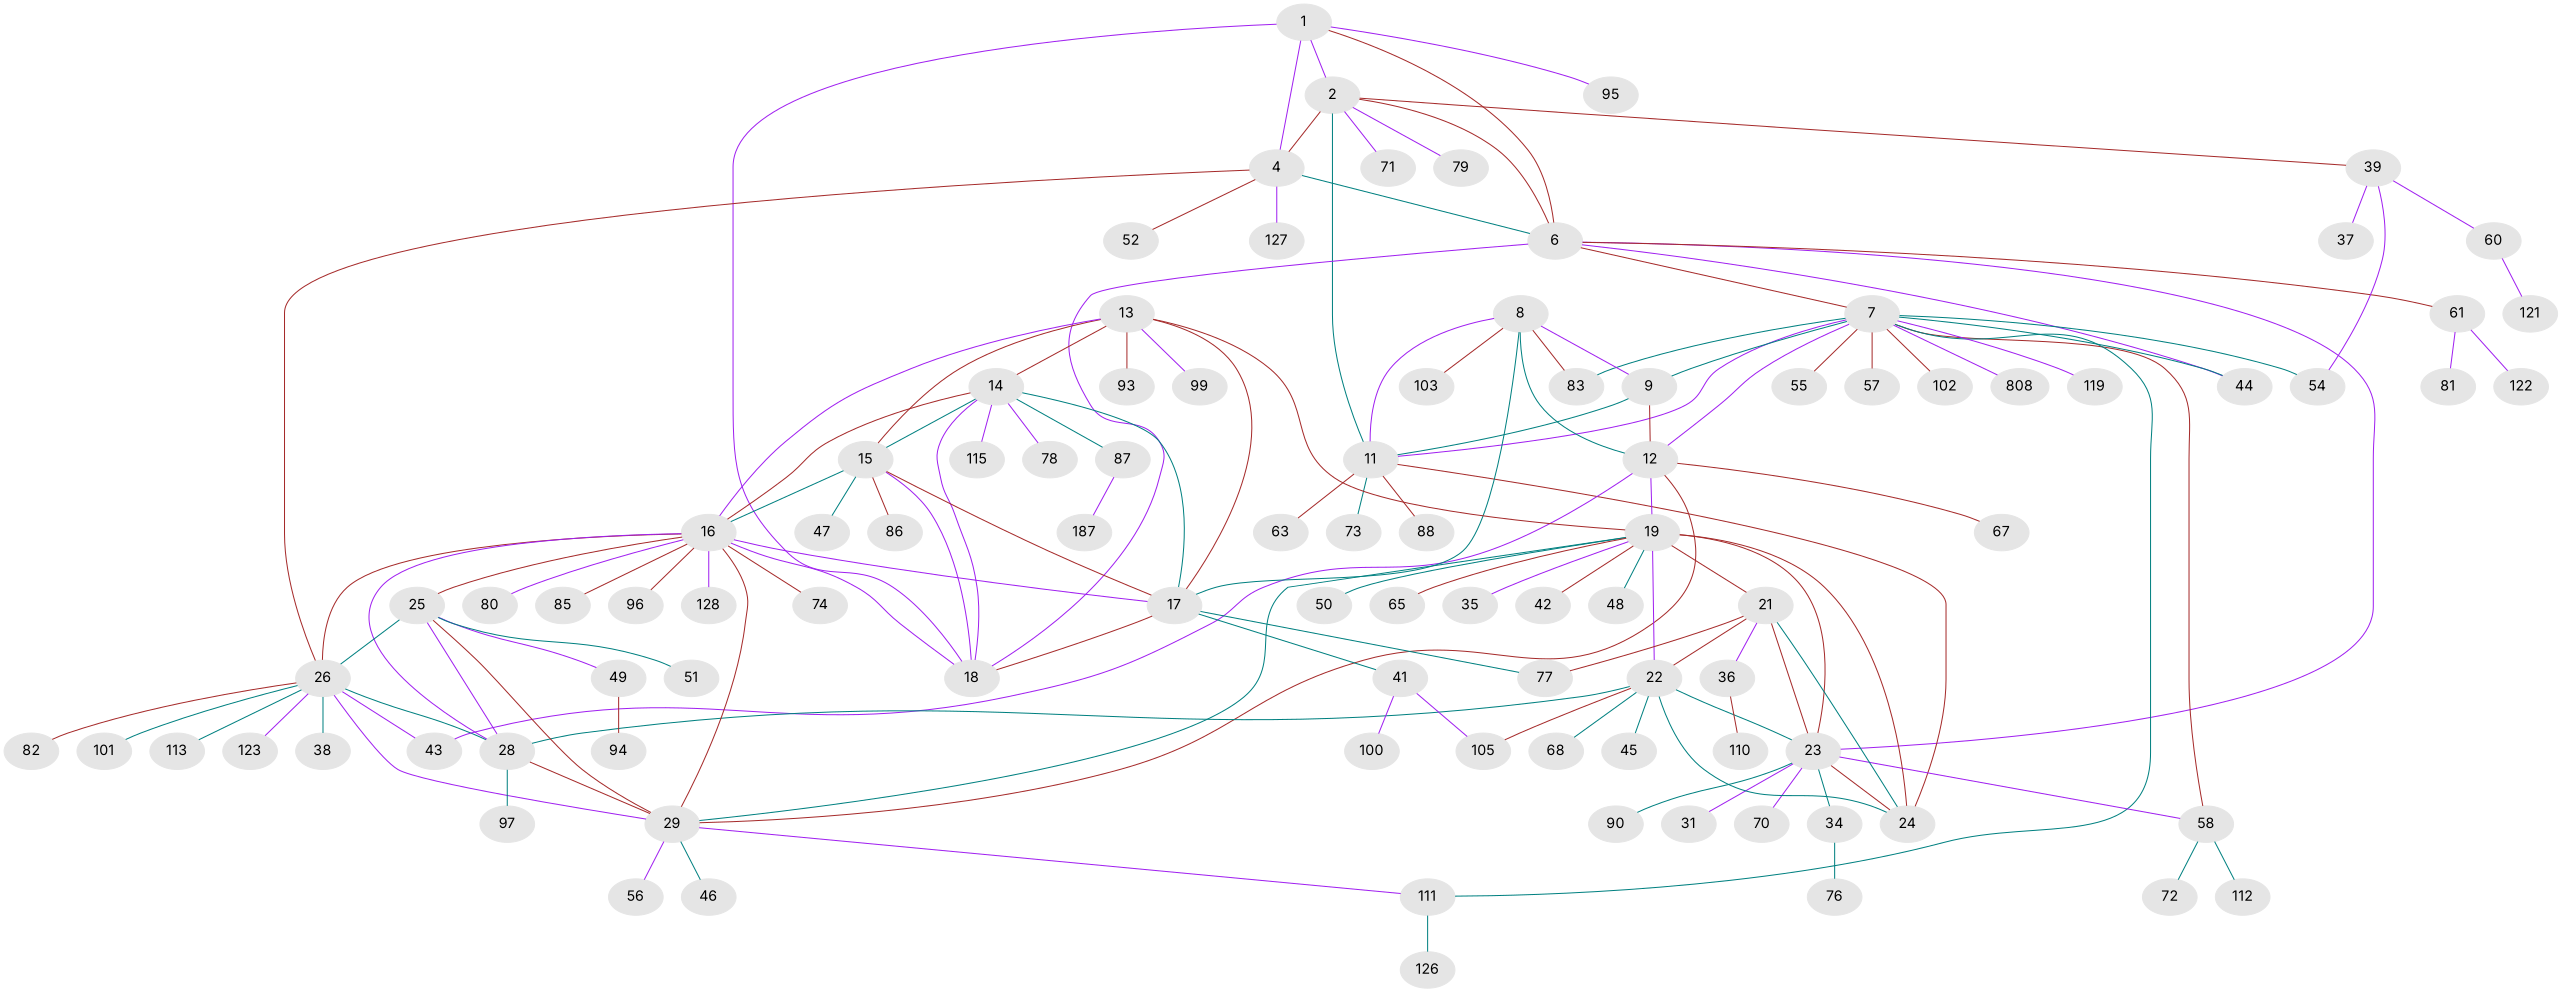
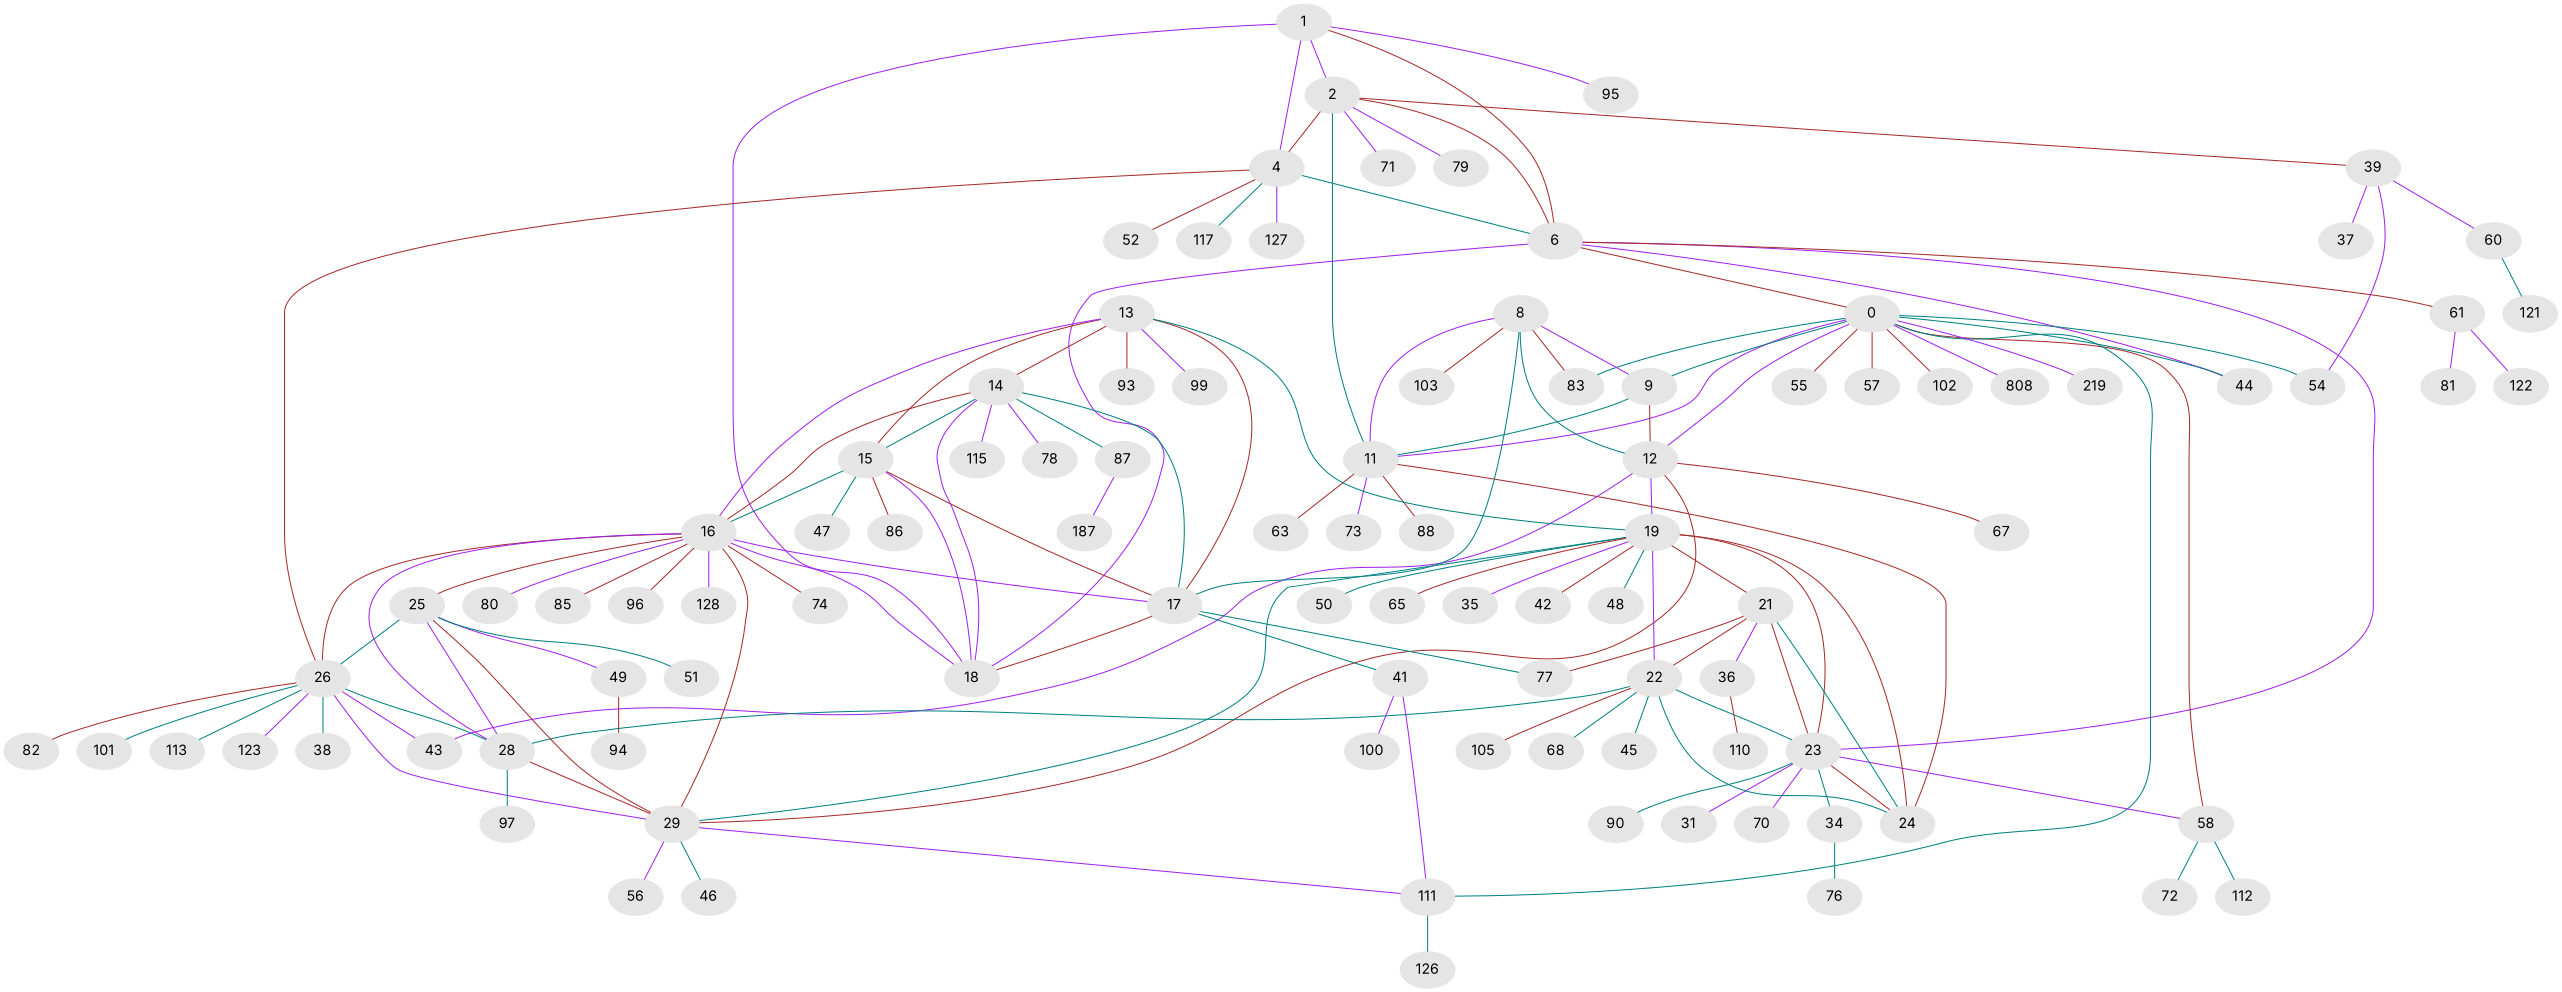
none -> (1204, 241)
(2512, 277) -> (2512, 277)
(1872, 314) -> (1872, 314)
(2095, 387) -> (2095, 387)
(1352, 487) -> (1352, 487)
(1362, 498) -> (1362, 498)
(1446, 718) -> (1415, 787)
